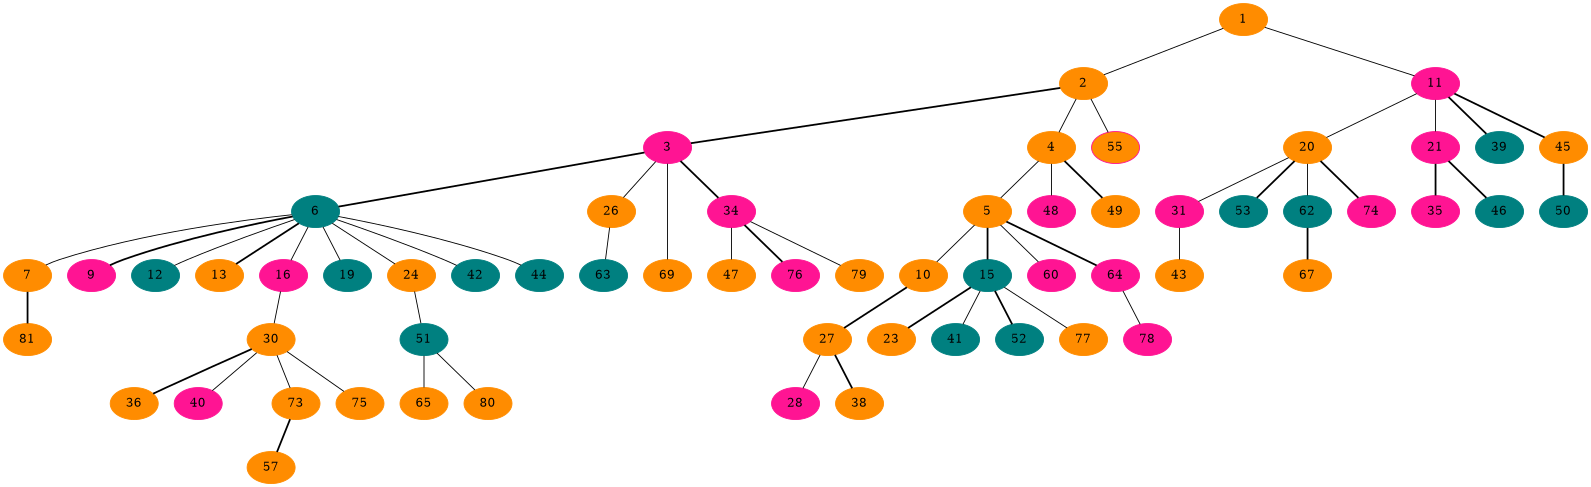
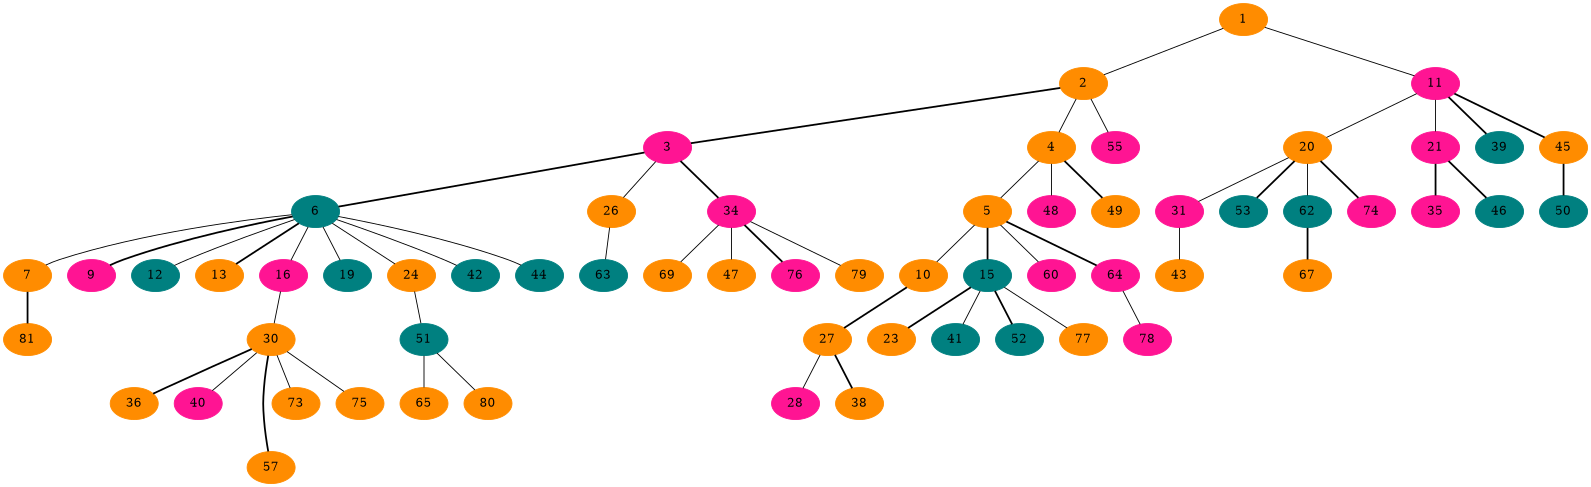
(1116, 148) -> (1116, 148)
(668, 212) -> (700, 243)
(284, 436) -> (263, 404)
